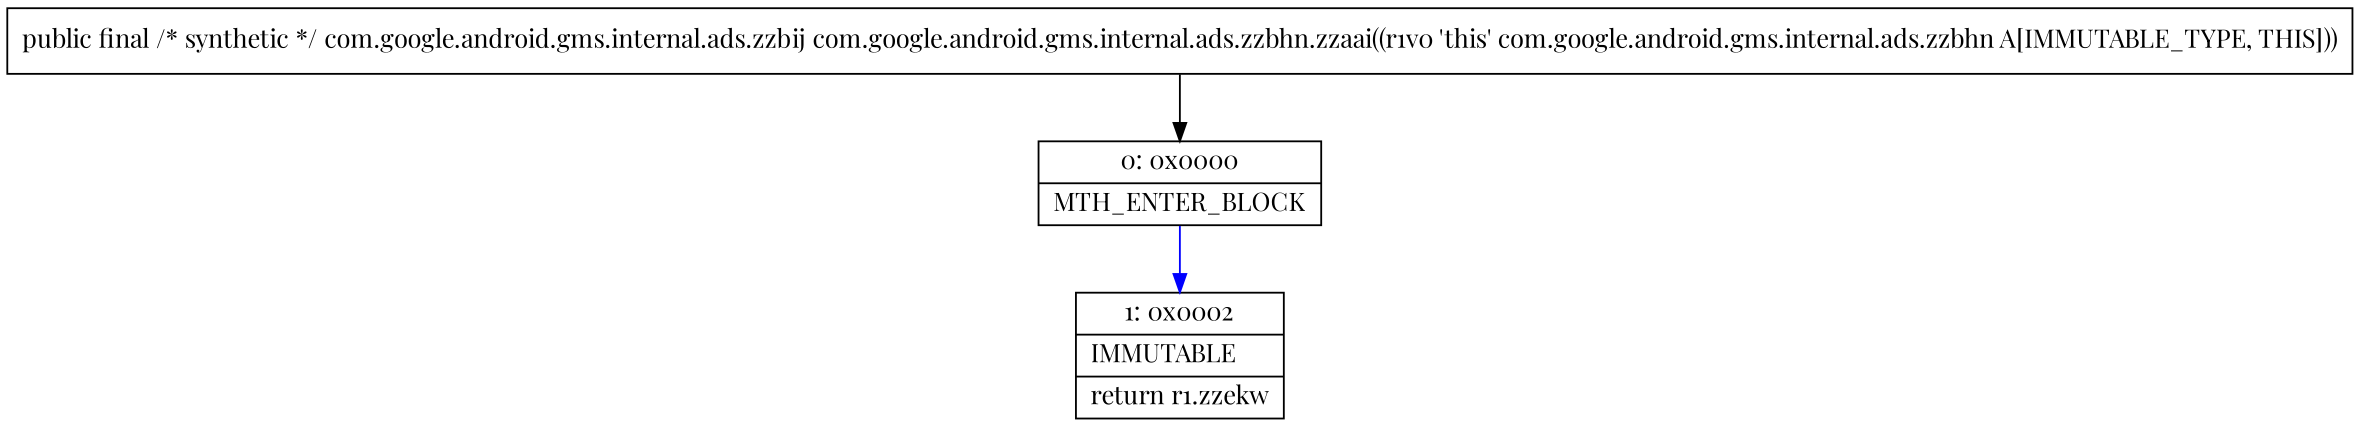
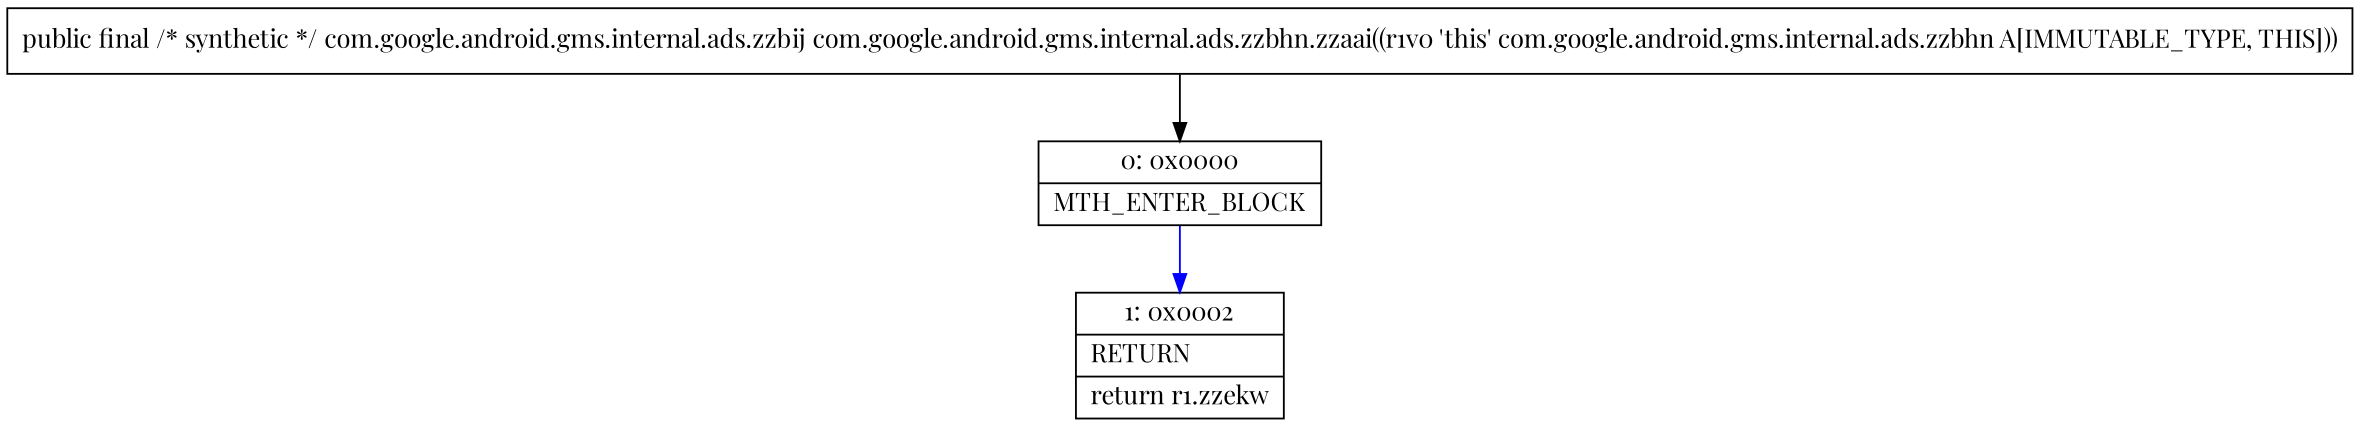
(1163, 355) -> (1141, 355)
